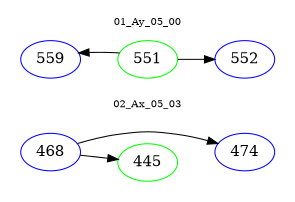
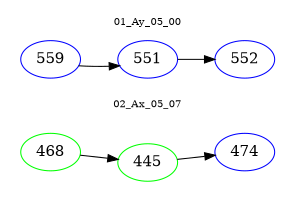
(104, 52) -> (94, 66)
(148, 59) -> (148, 59)
(148, 105) -> (148, 105)
(142, 132) -> (191, 158)
(51, 152) -> (51, 152)
